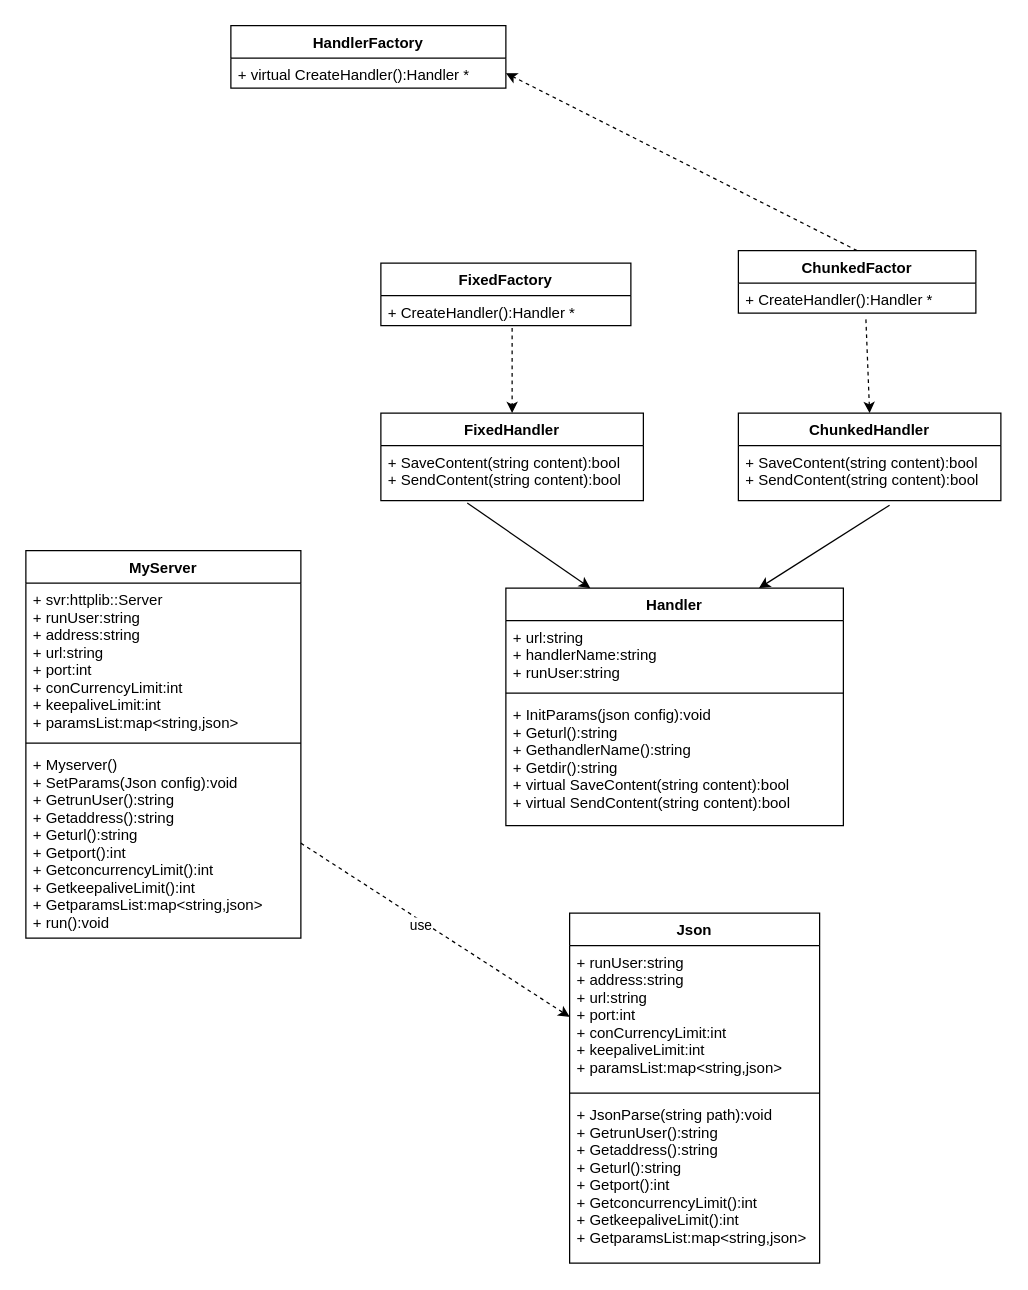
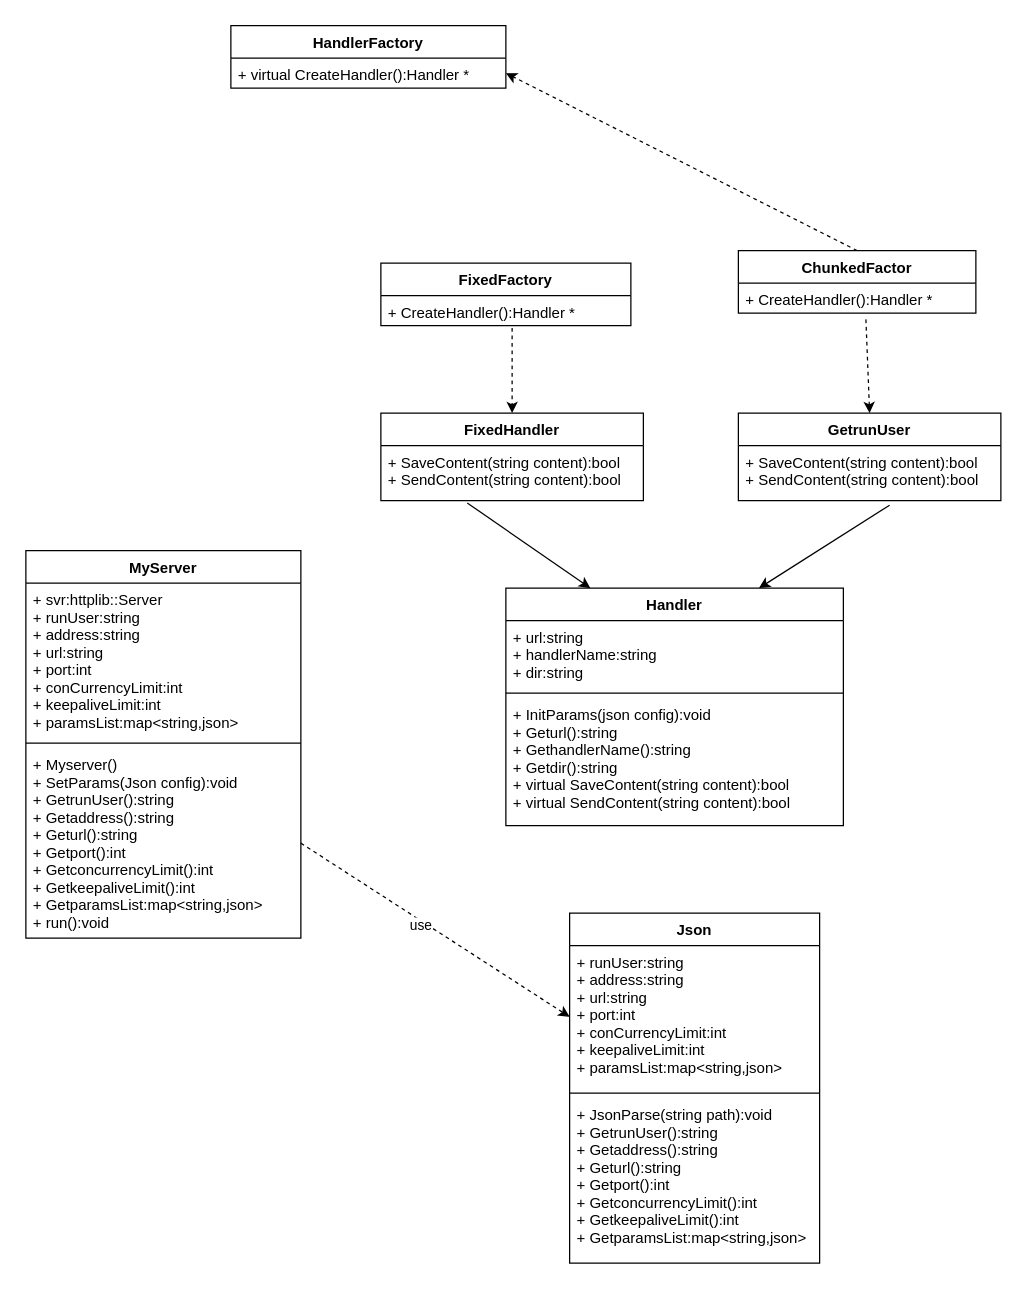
(869, 430) -> (869, 430)
(555, 638) -> (555, 638)
